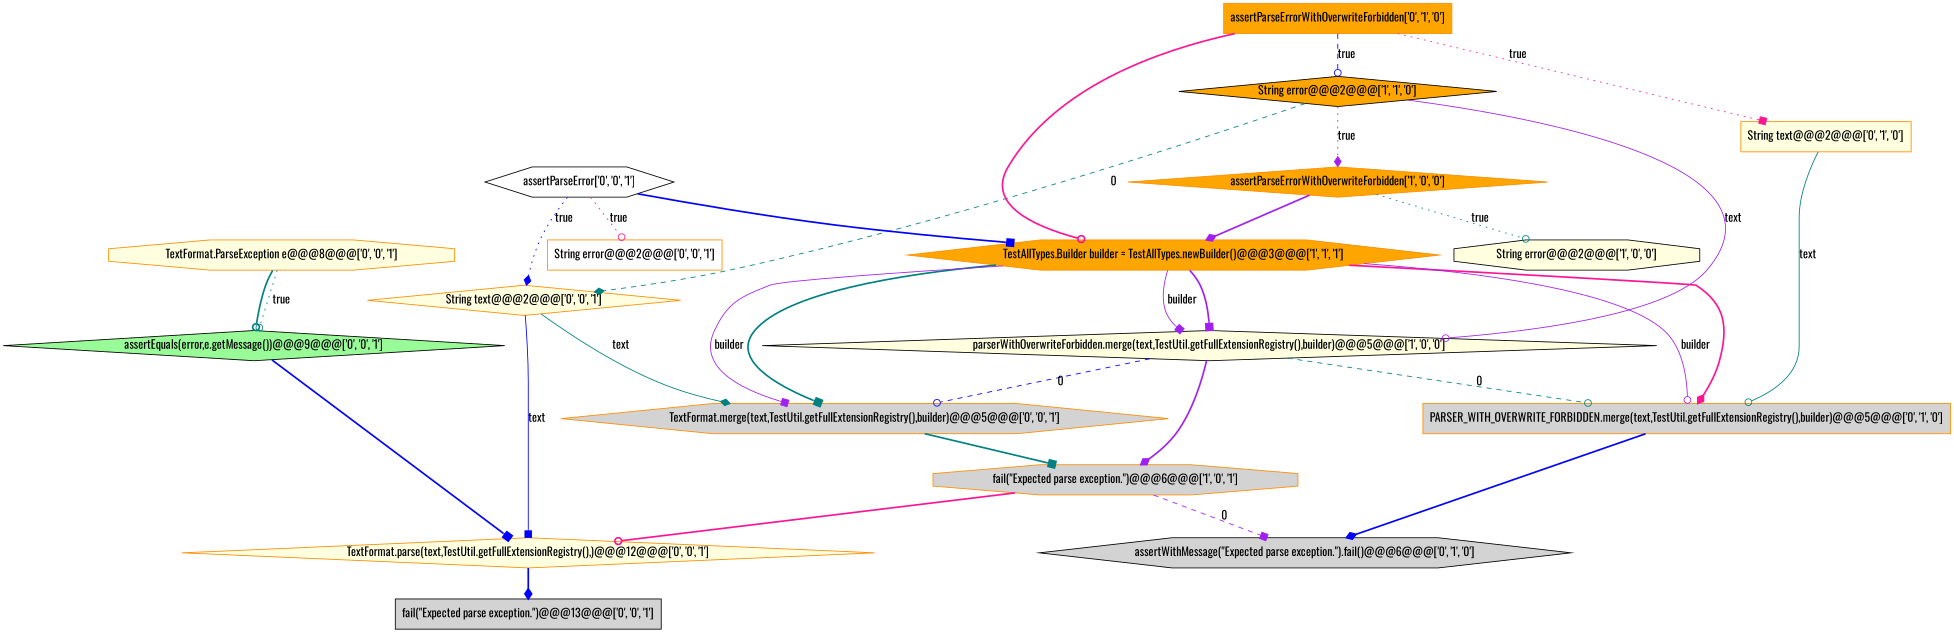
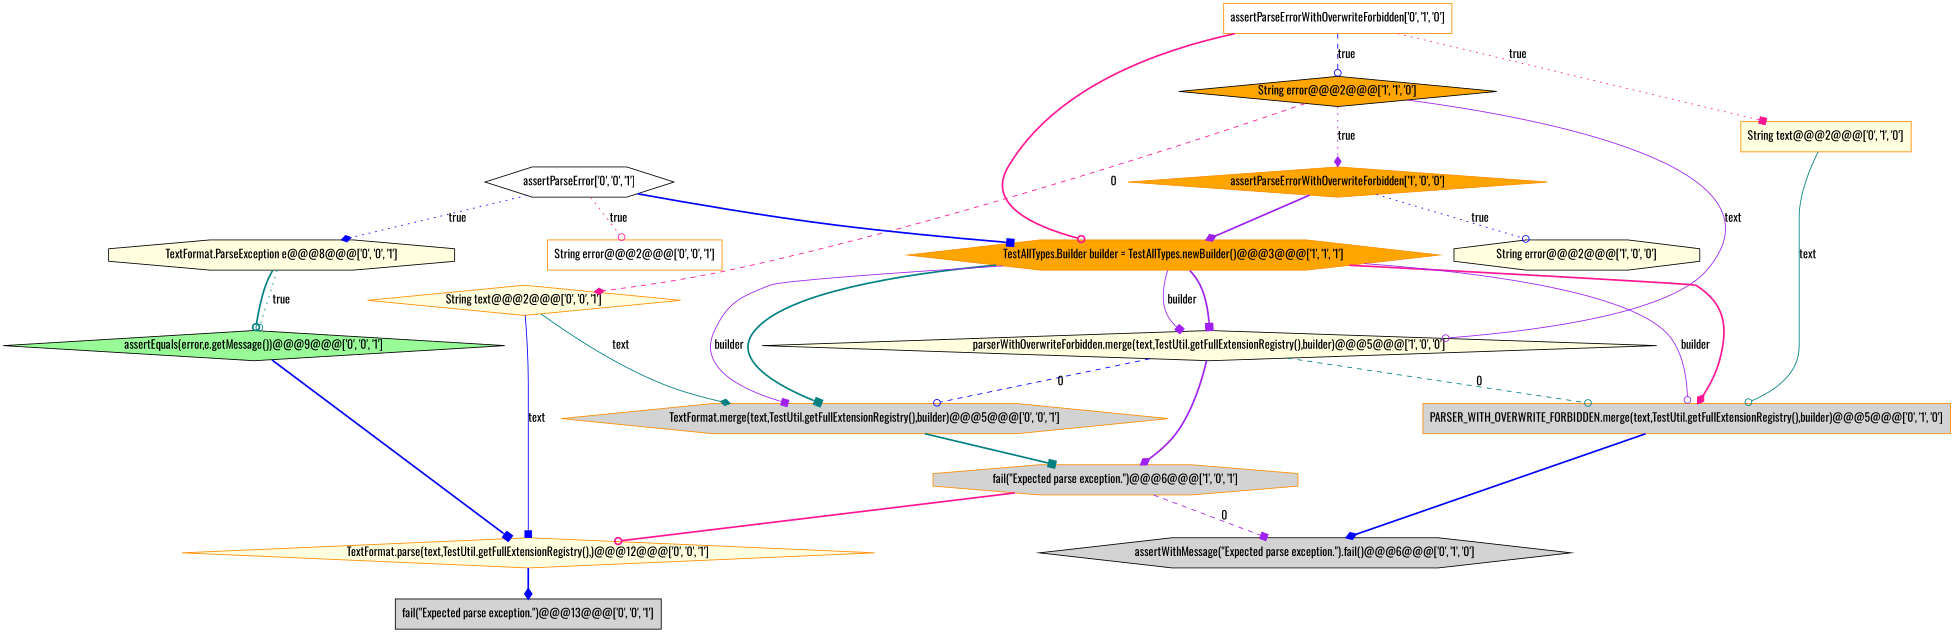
(1338, 18) -> (1338, 18)
(959, 212) -> (959, 212)
(1450, 216) -> (1450, 216)
(543, 234) -> (439, 216)
(282, 255) -> (282, 255)
